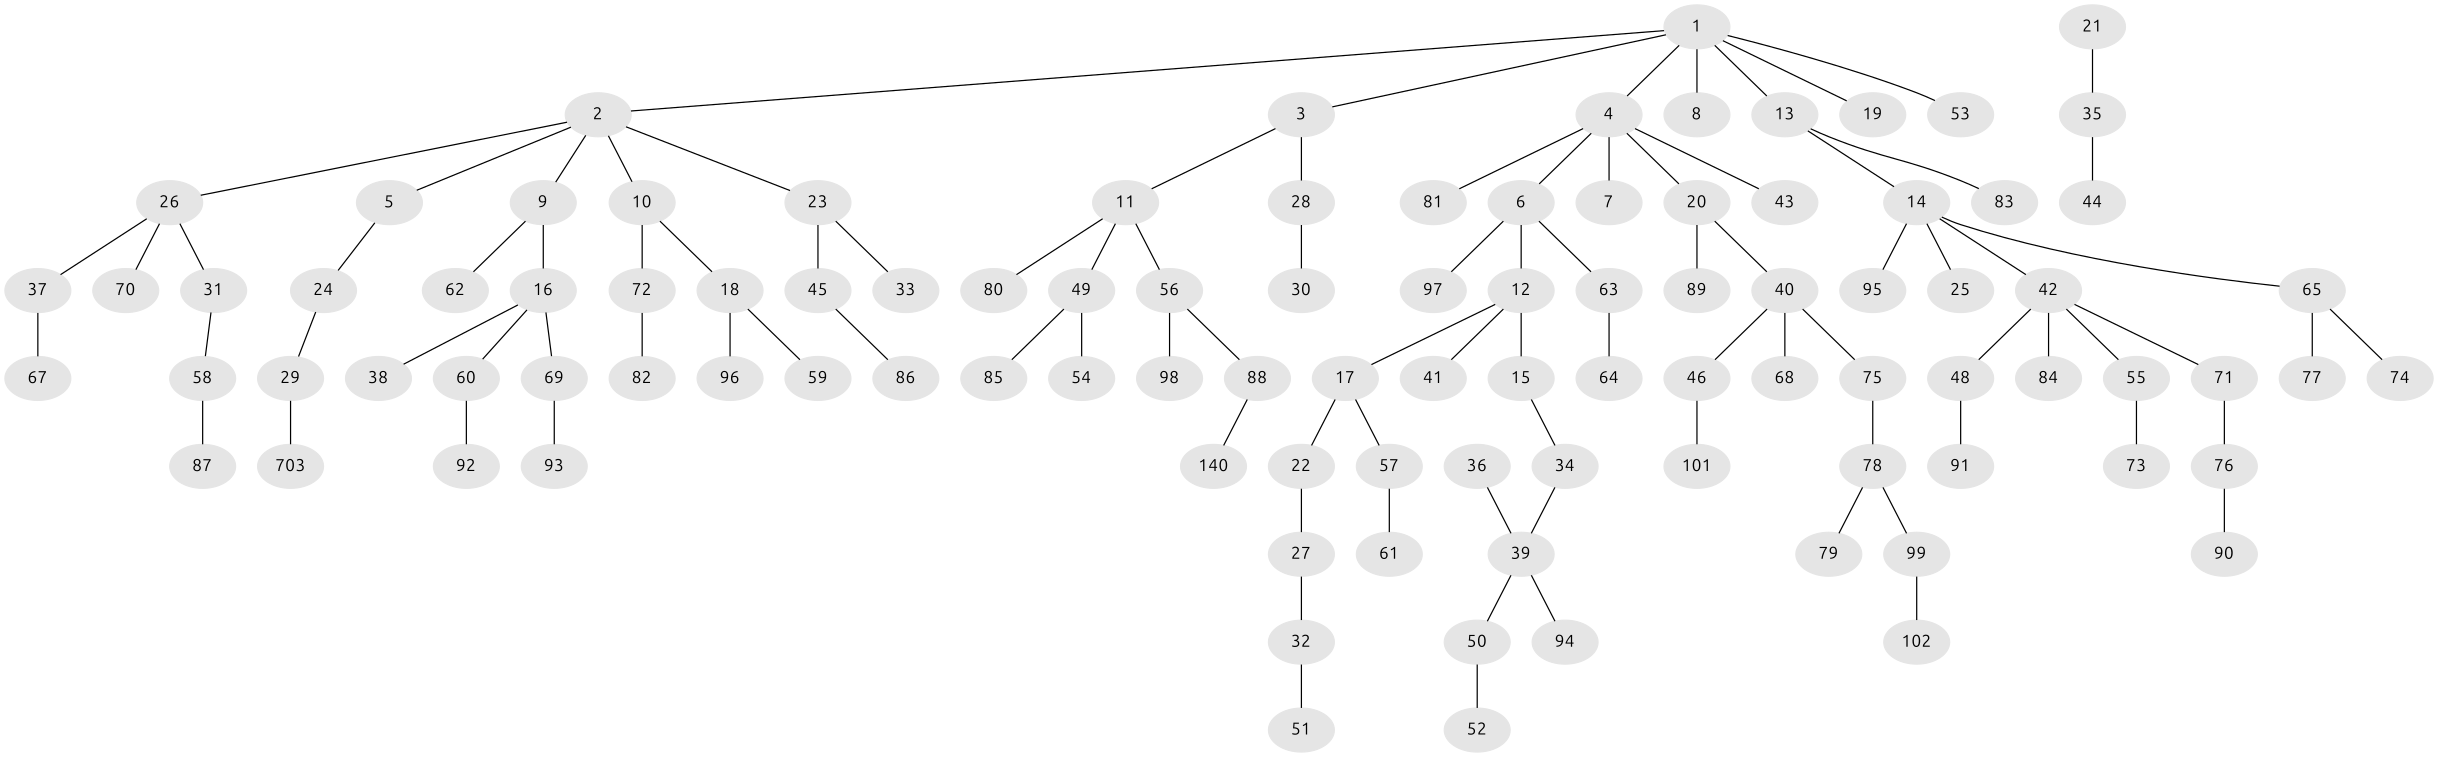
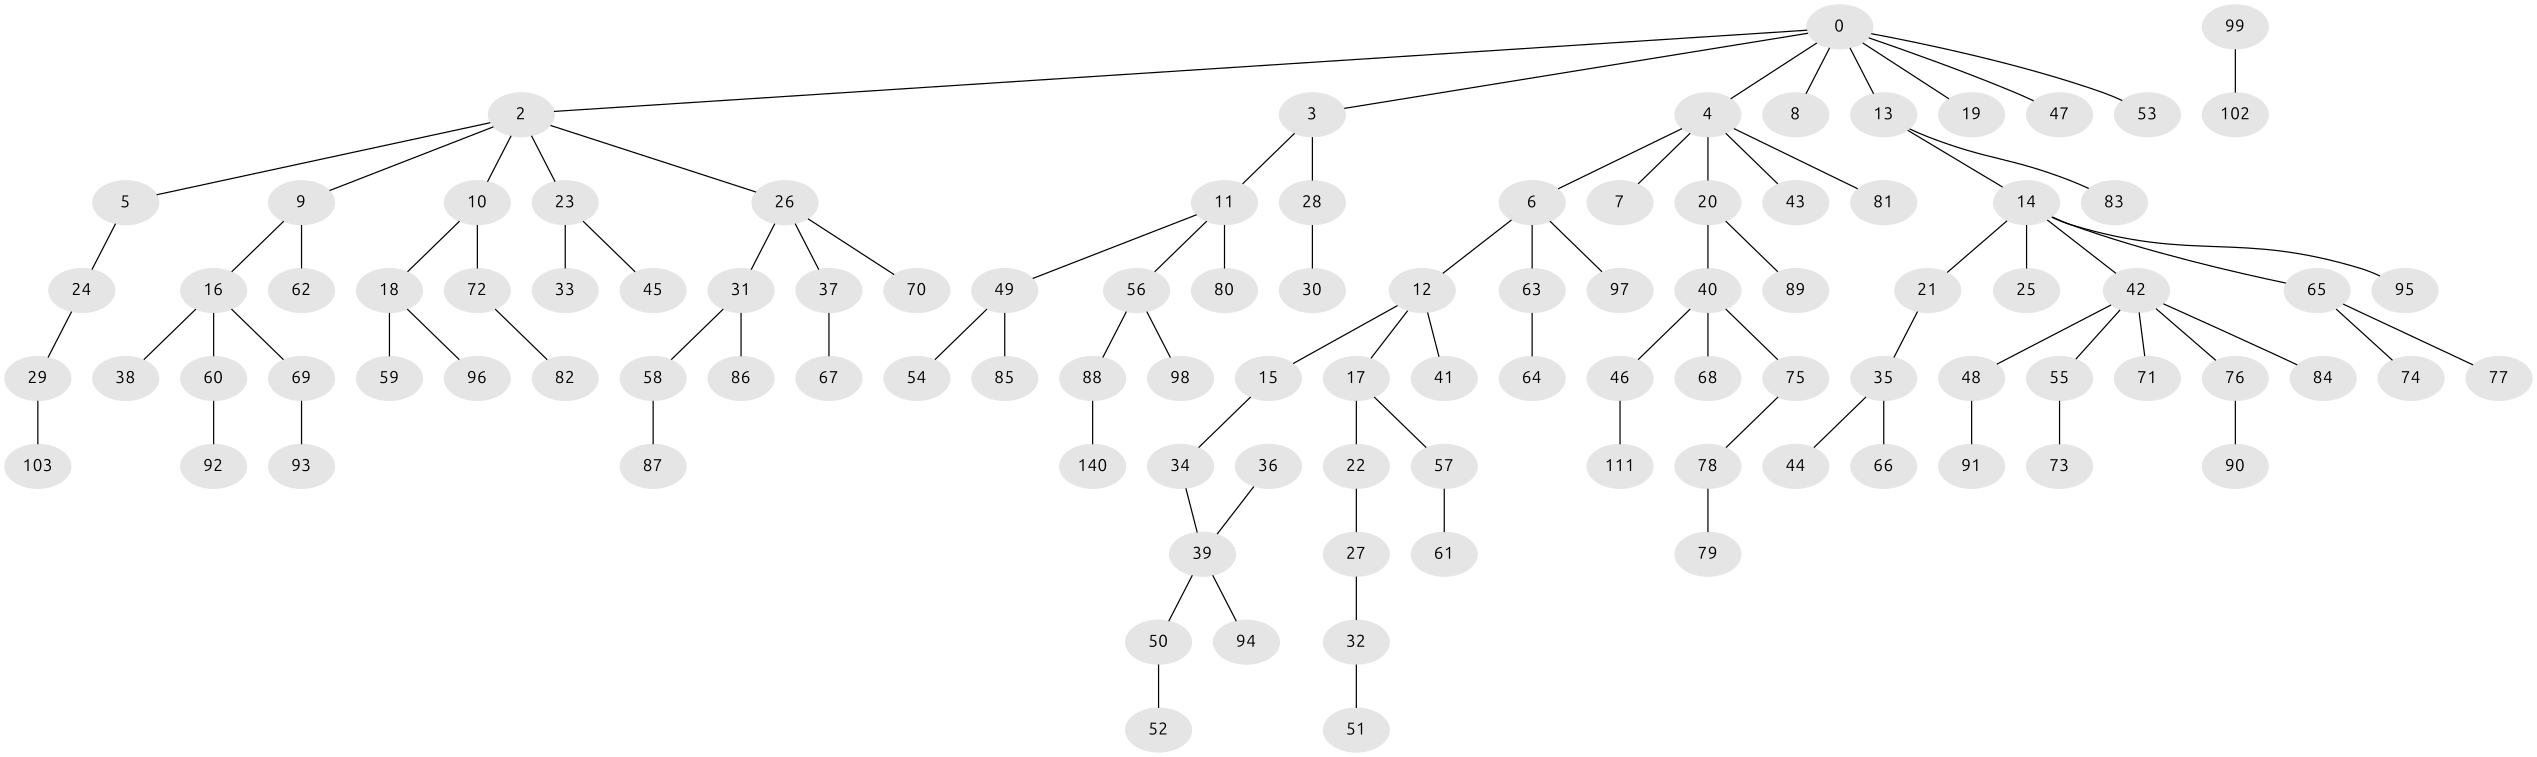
(1697, 27) -> (1840, 27)
none -> (2060, 115)
none -> (1977, 247)
(862, 334) -> (741, 335)
(2224, 423) -> (2186, 335)
(291, 466) -> (38, 466)
(1697, 466) -> (1620, 466)
none -> (1884, 466)
(1895, 510) -> none
